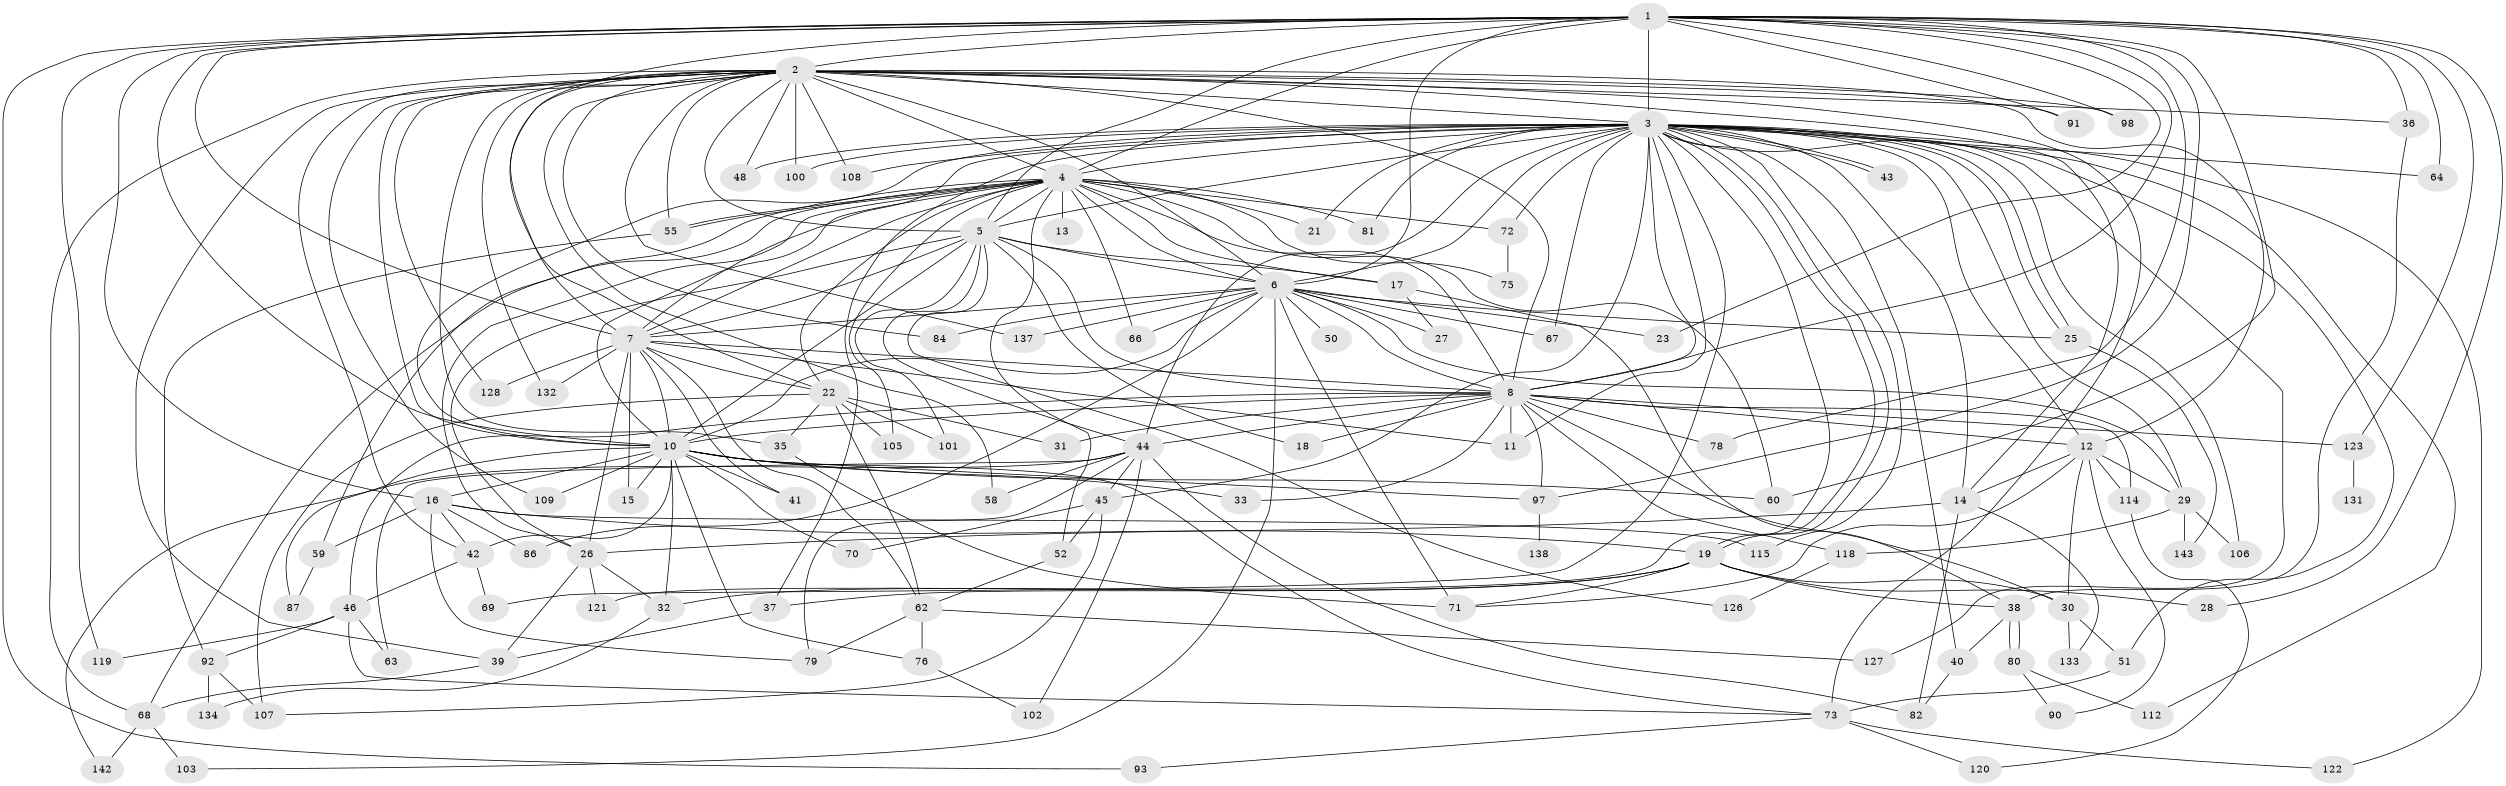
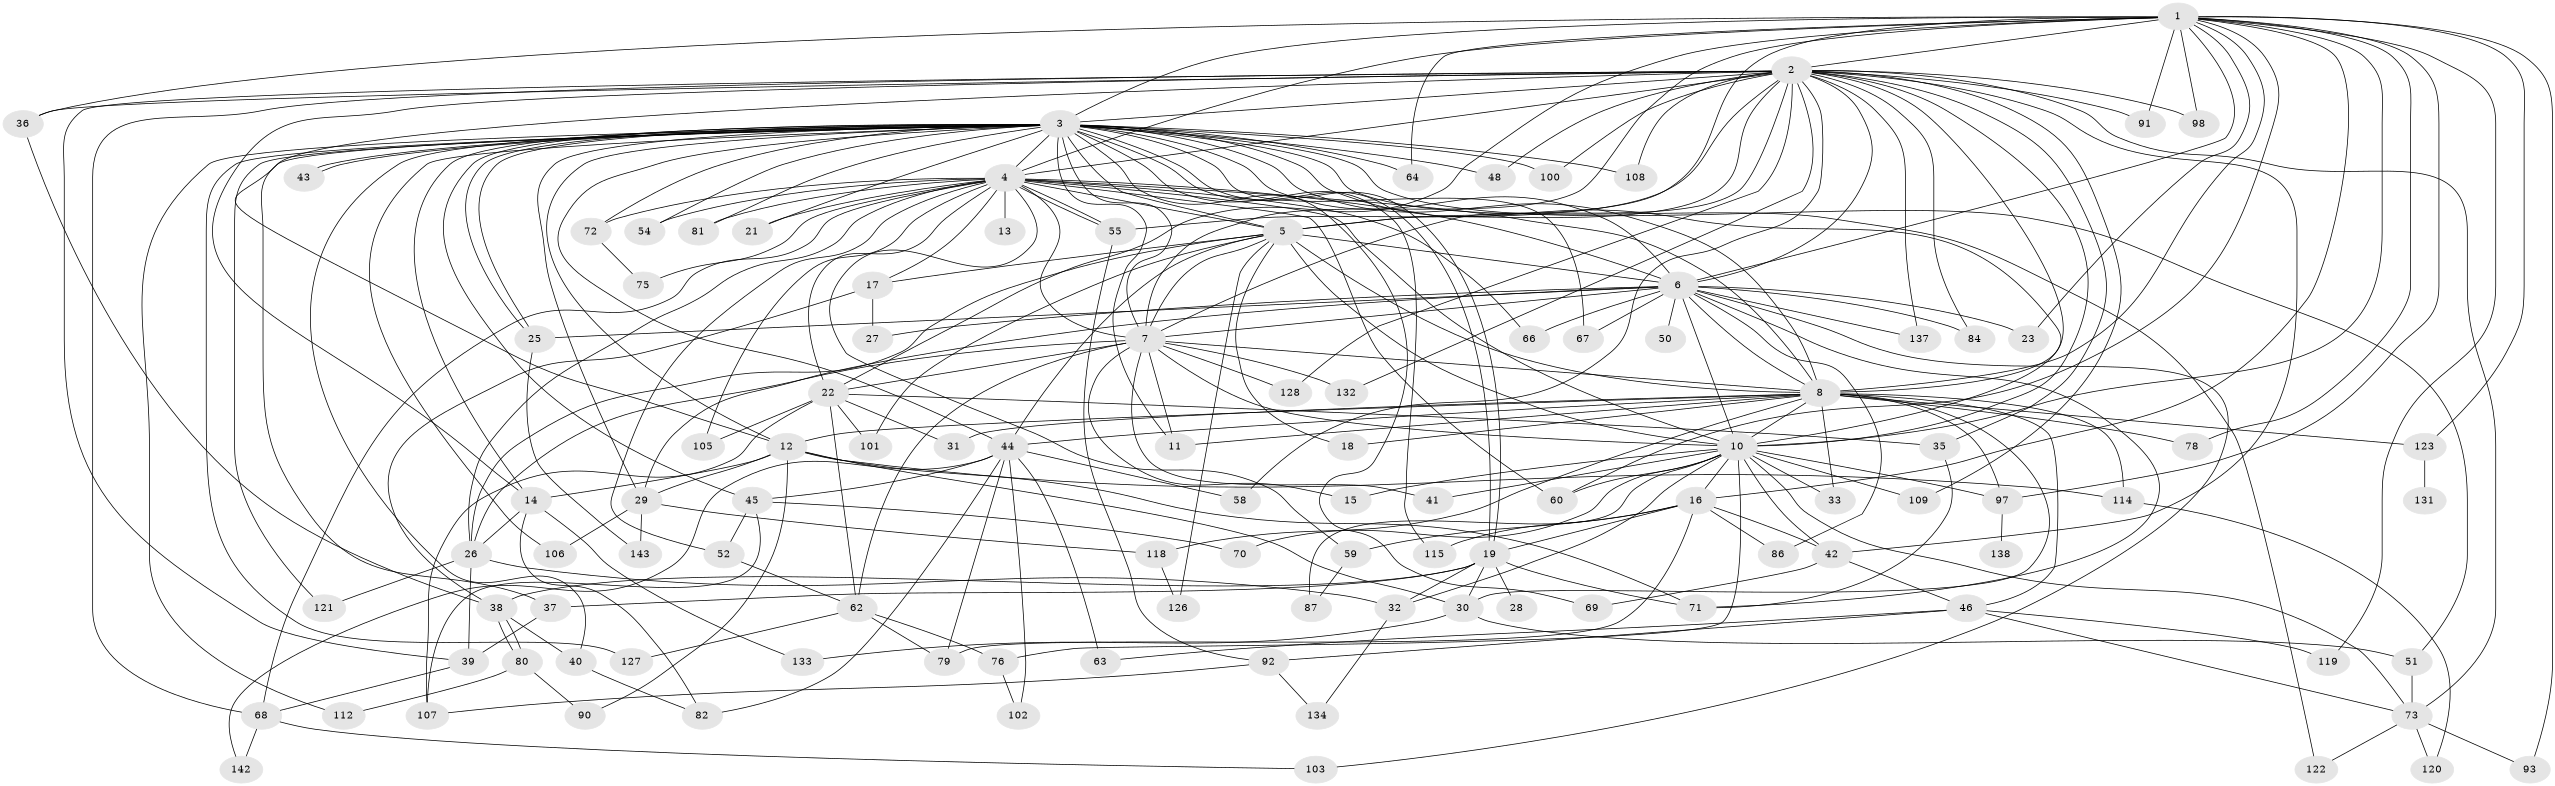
(2405, 45) -> none
none -> (645, 232)
